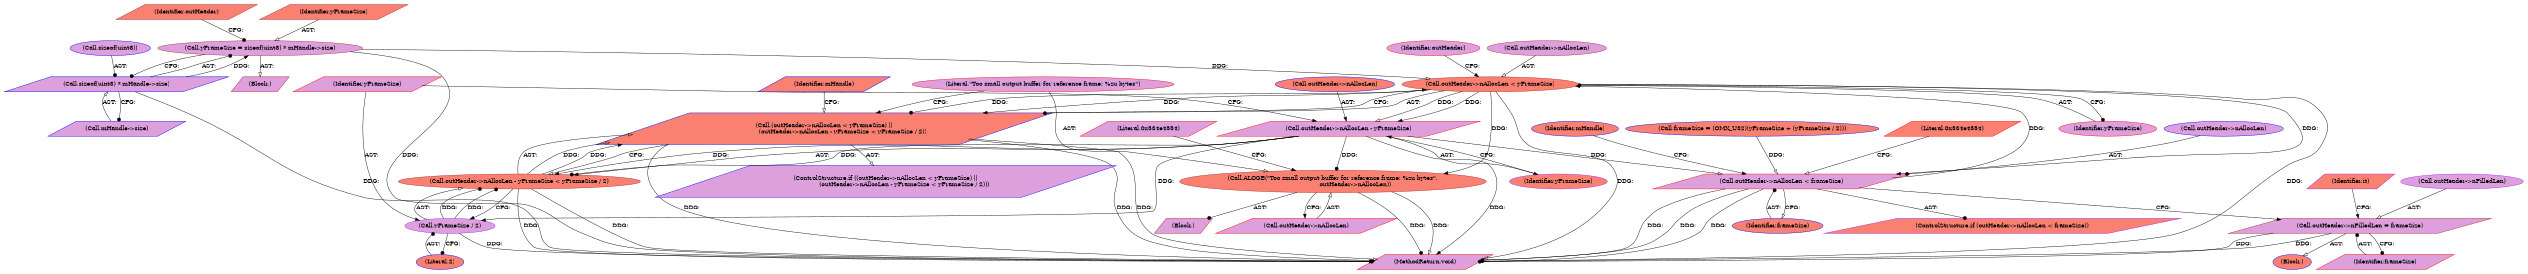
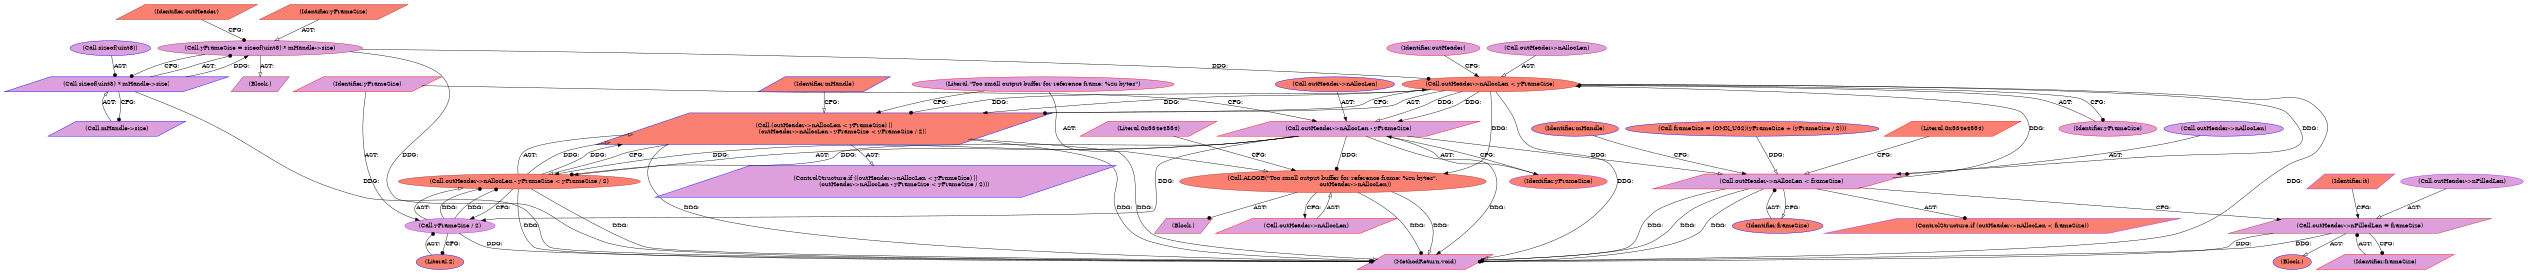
(894, 59) -> (894, 59)
